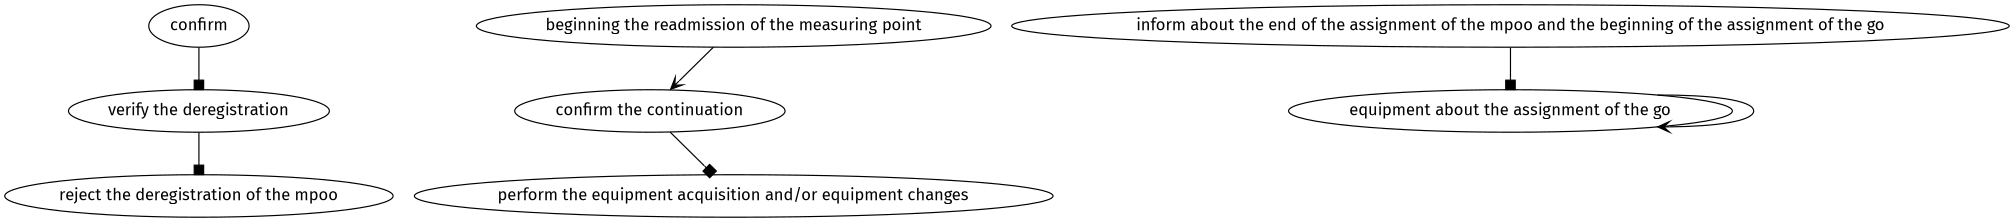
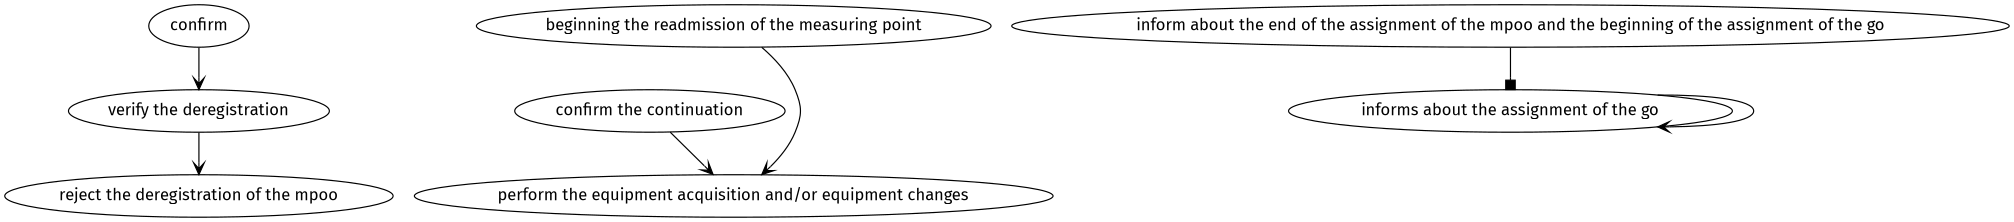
(199, 63) -> (199, 63)
(696, 64) -> (800, 105)
(1511, 111) -> (1511, 111)
(199, 148) -> (199, 148)
(687, 149) -> (687, 149)
